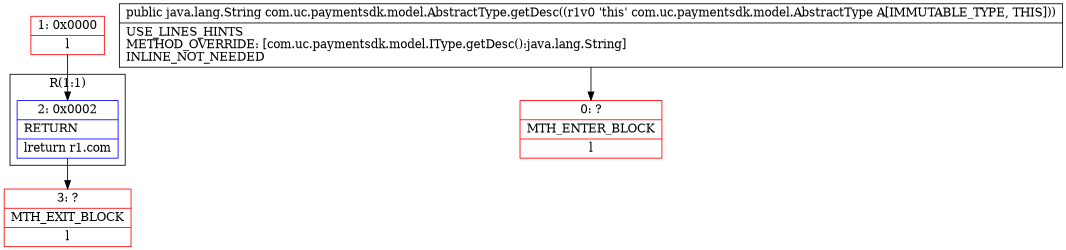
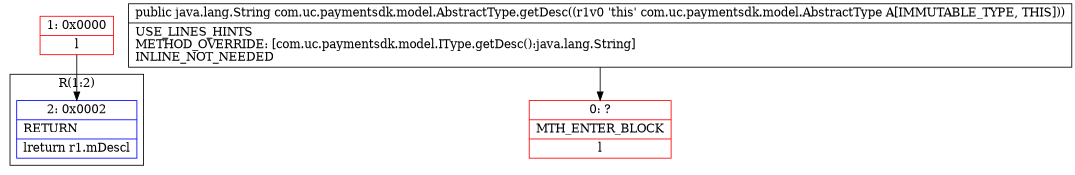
(68, 84) -> (77, 84)
(68, 148) -> (77, 148)
(68, 218) -> none
